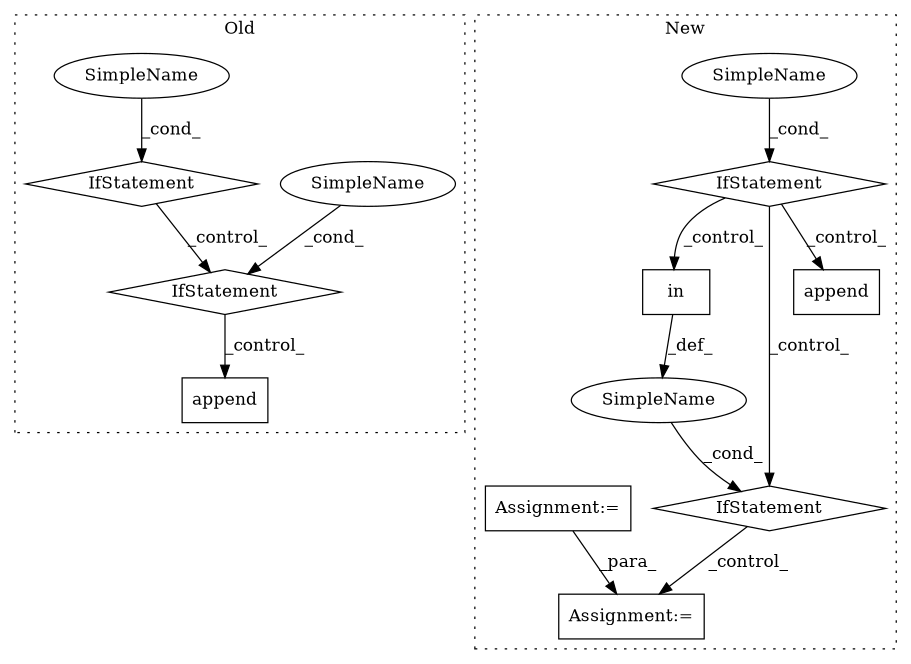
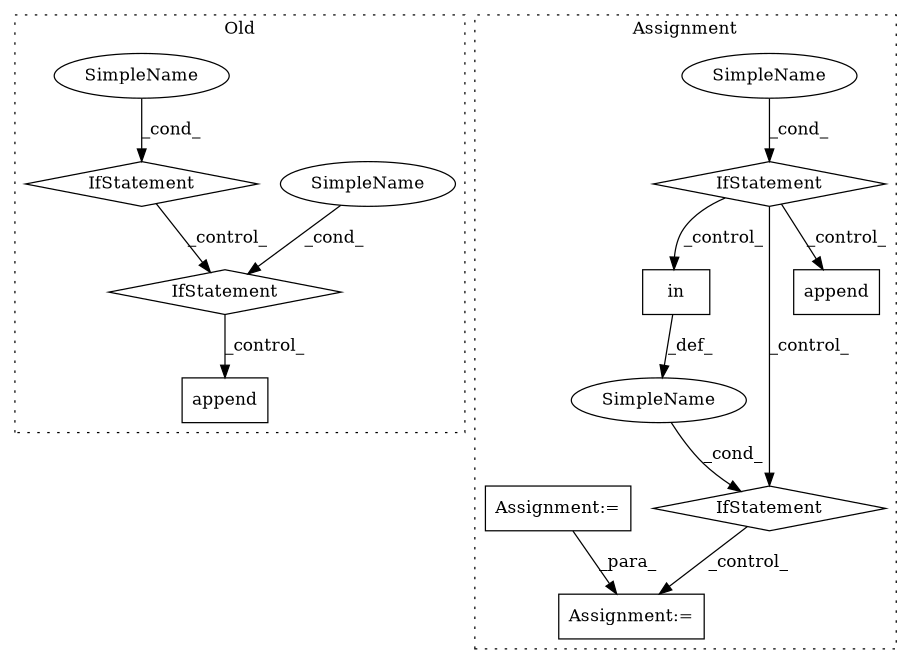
(686, 29) -> (686, 29)
